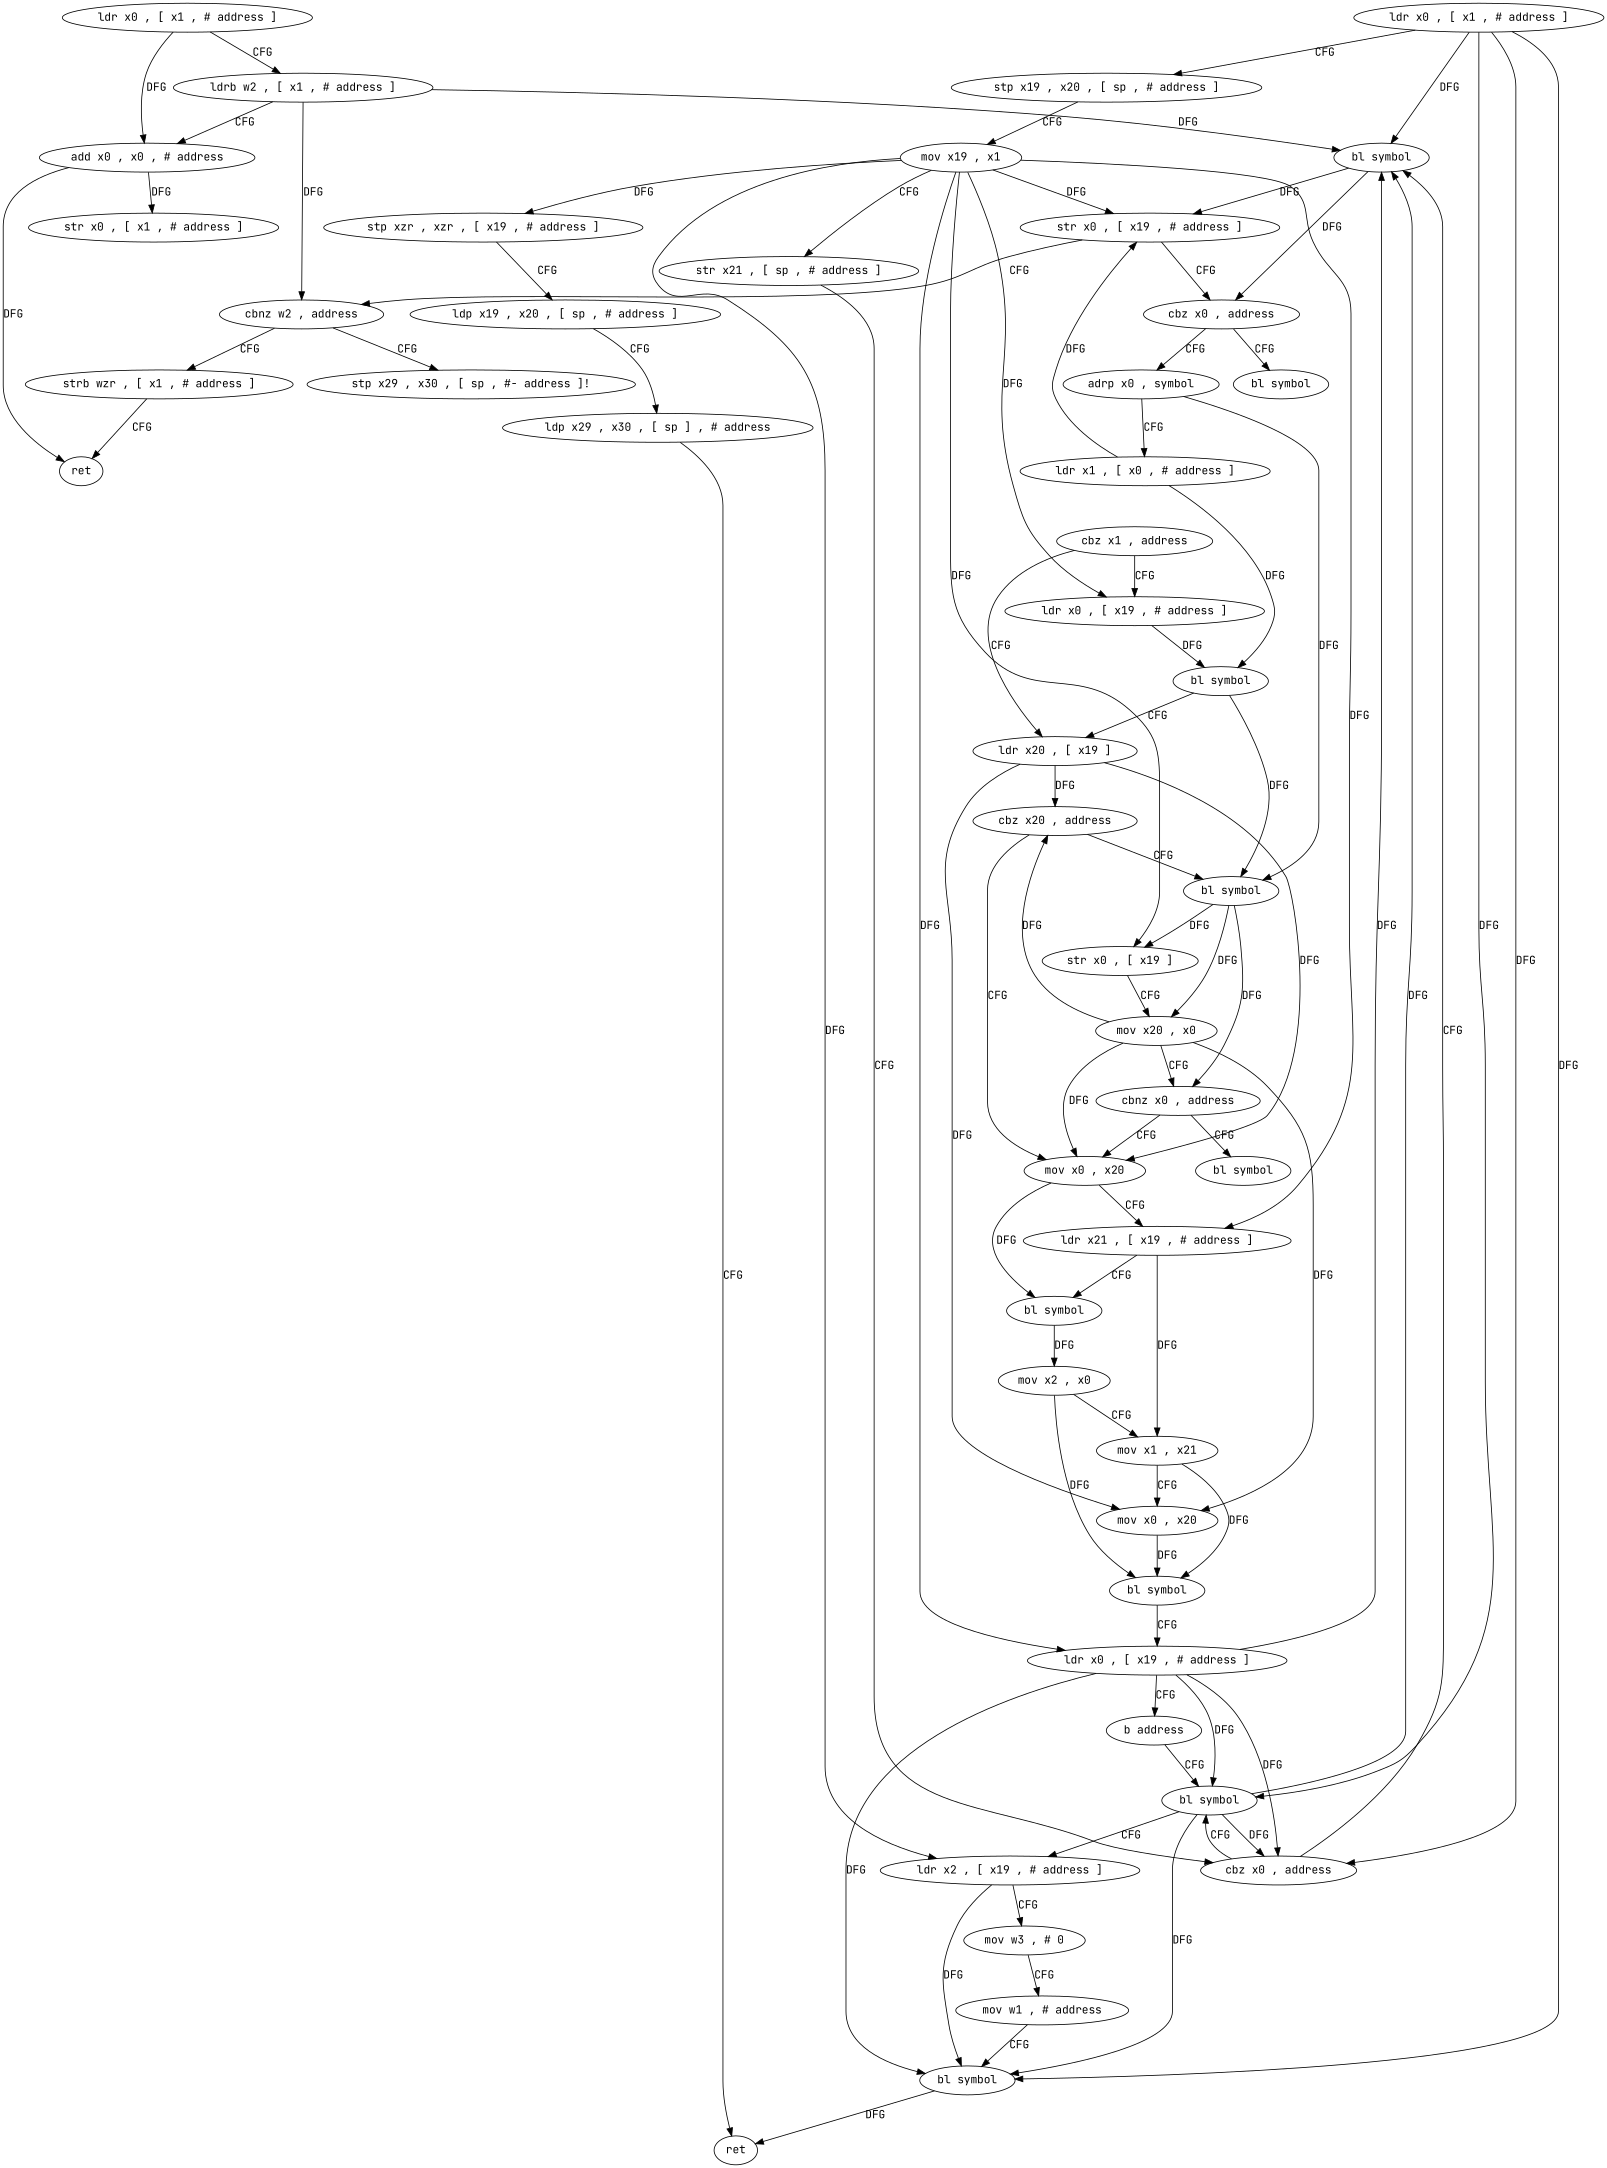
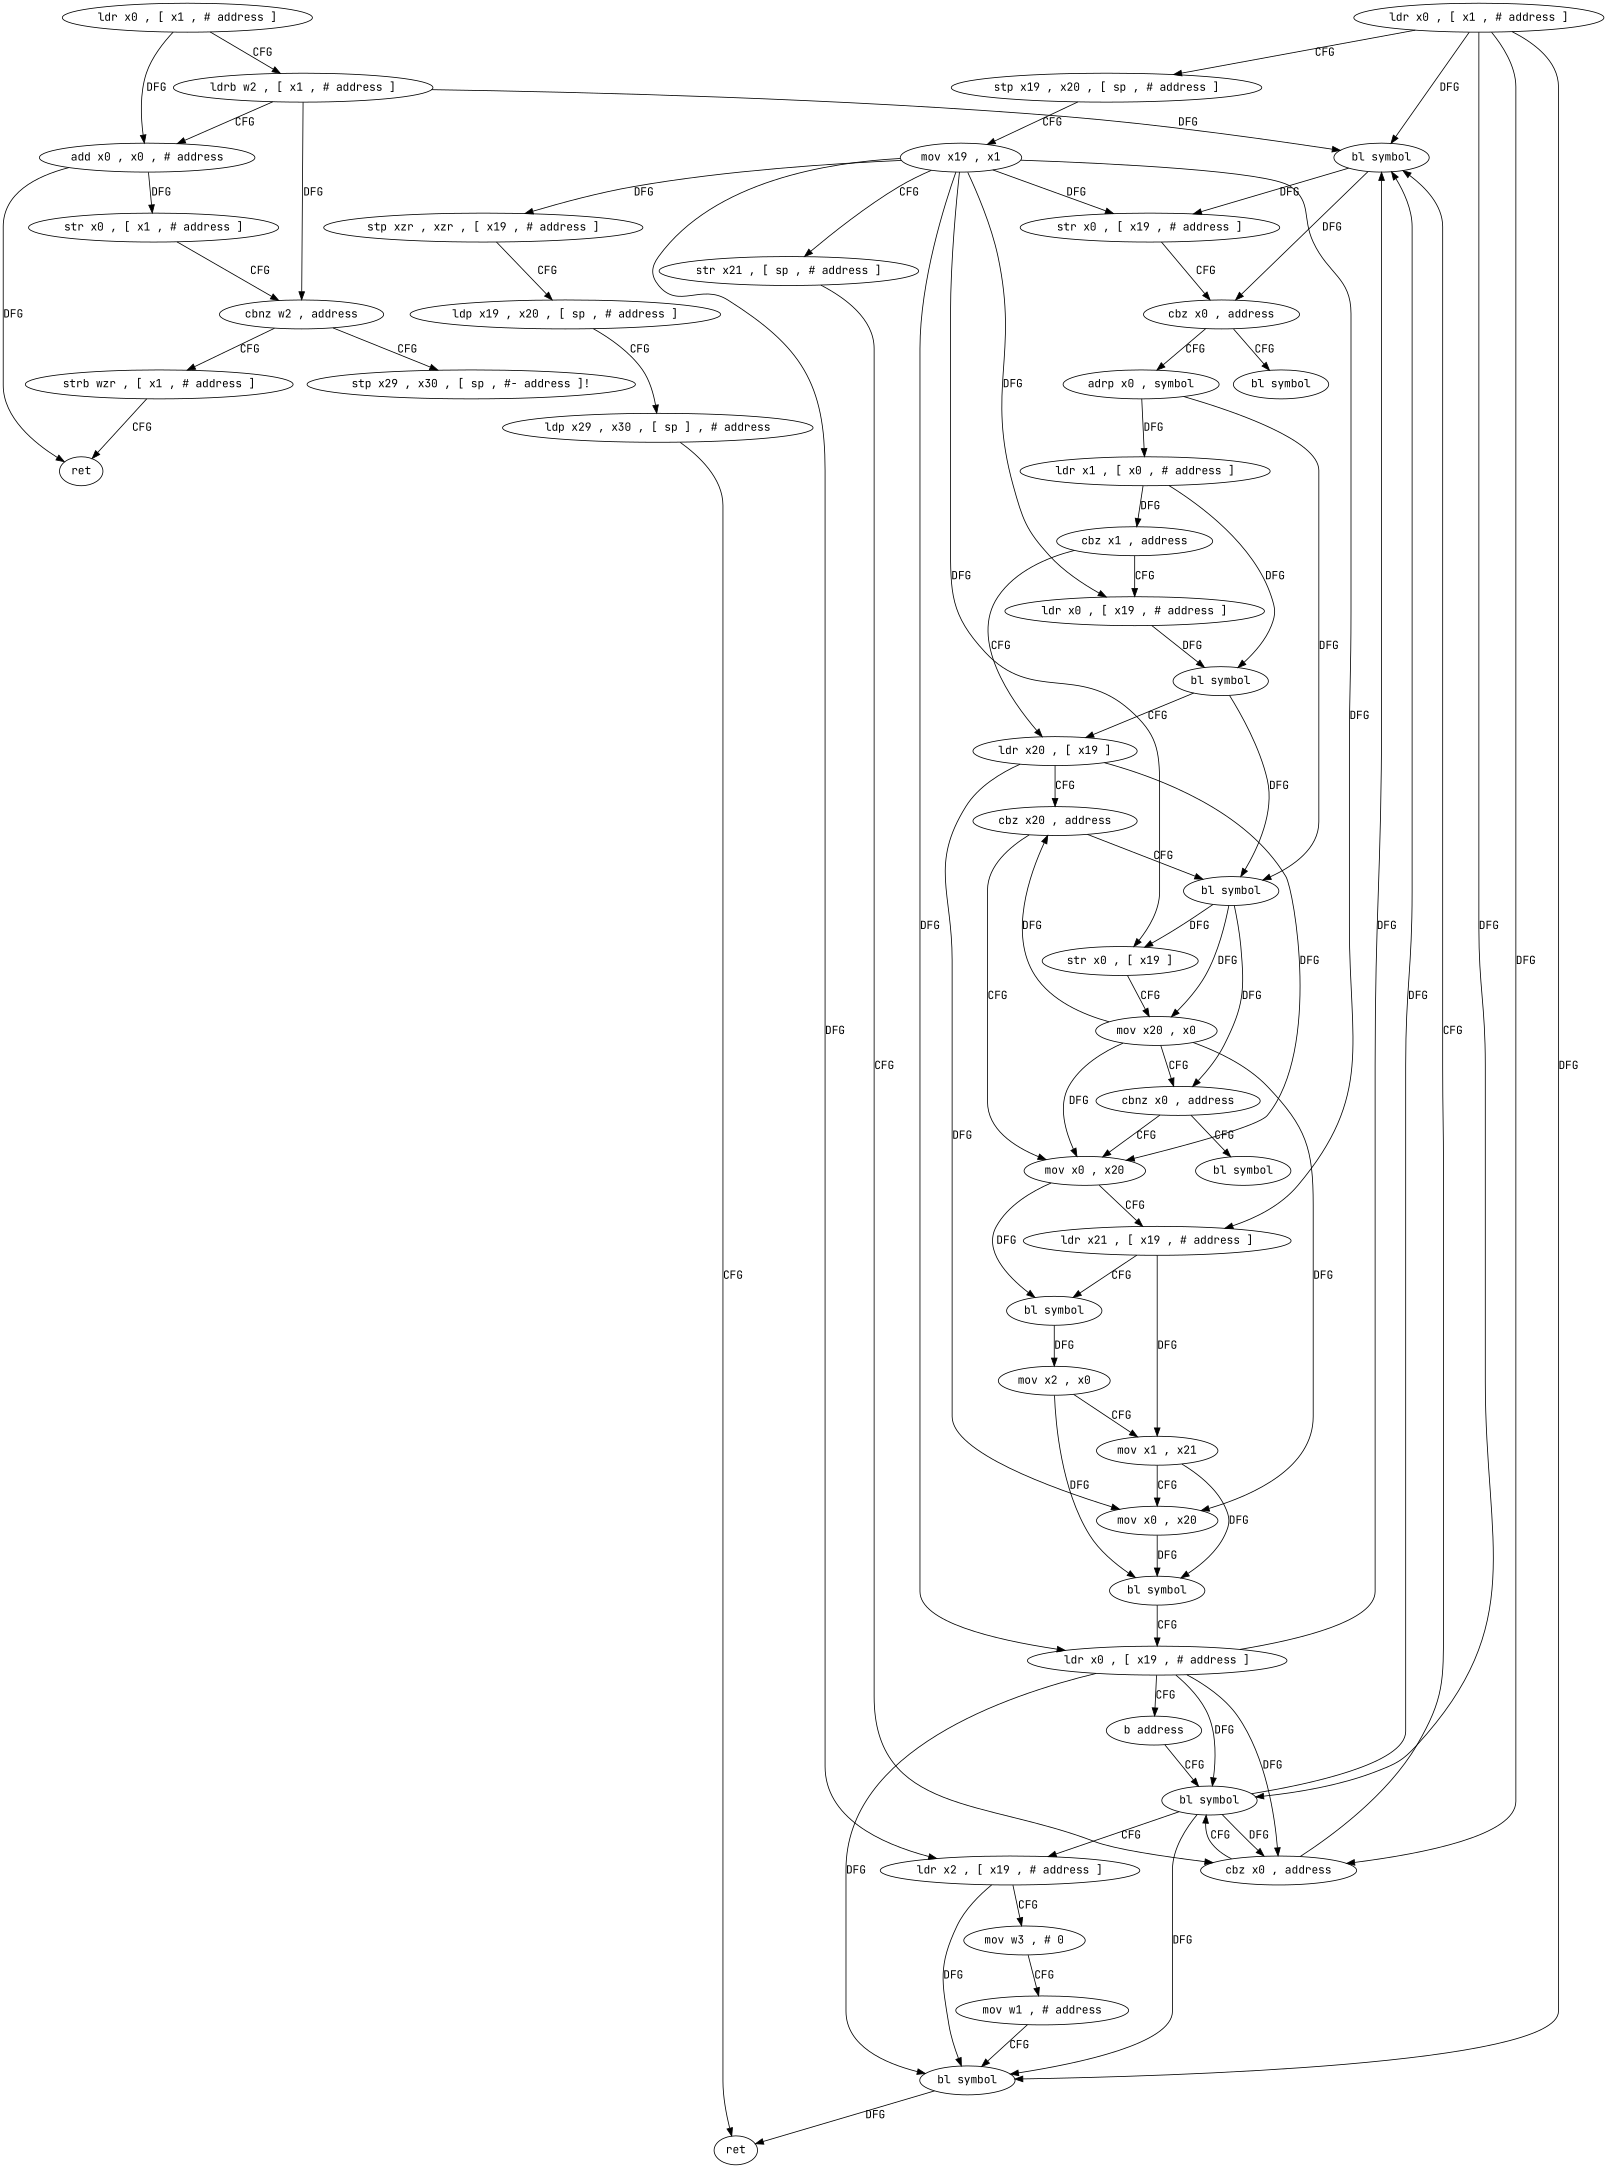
(747, 297) -> (224, 269)
(1061, 357) -> (1141, 502)
(1154, 428) -> (1154, 428)
(1065, 786) -> (1065, 786)
